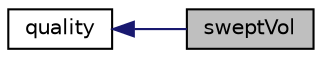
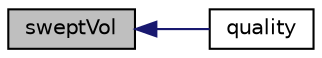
(161, 29) -> (183, 29)
